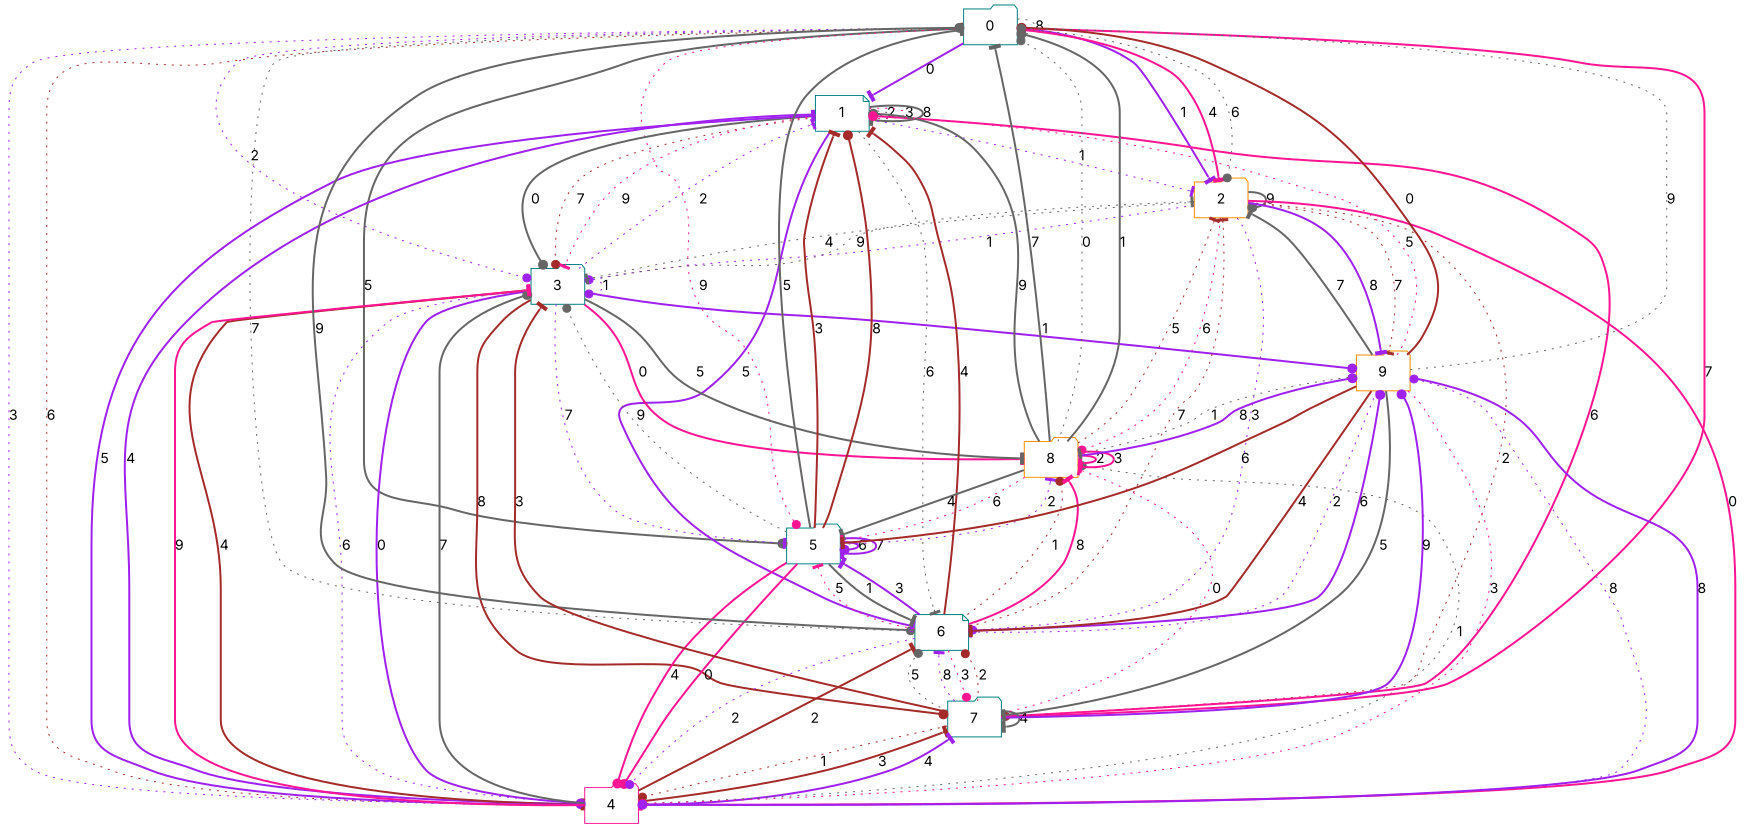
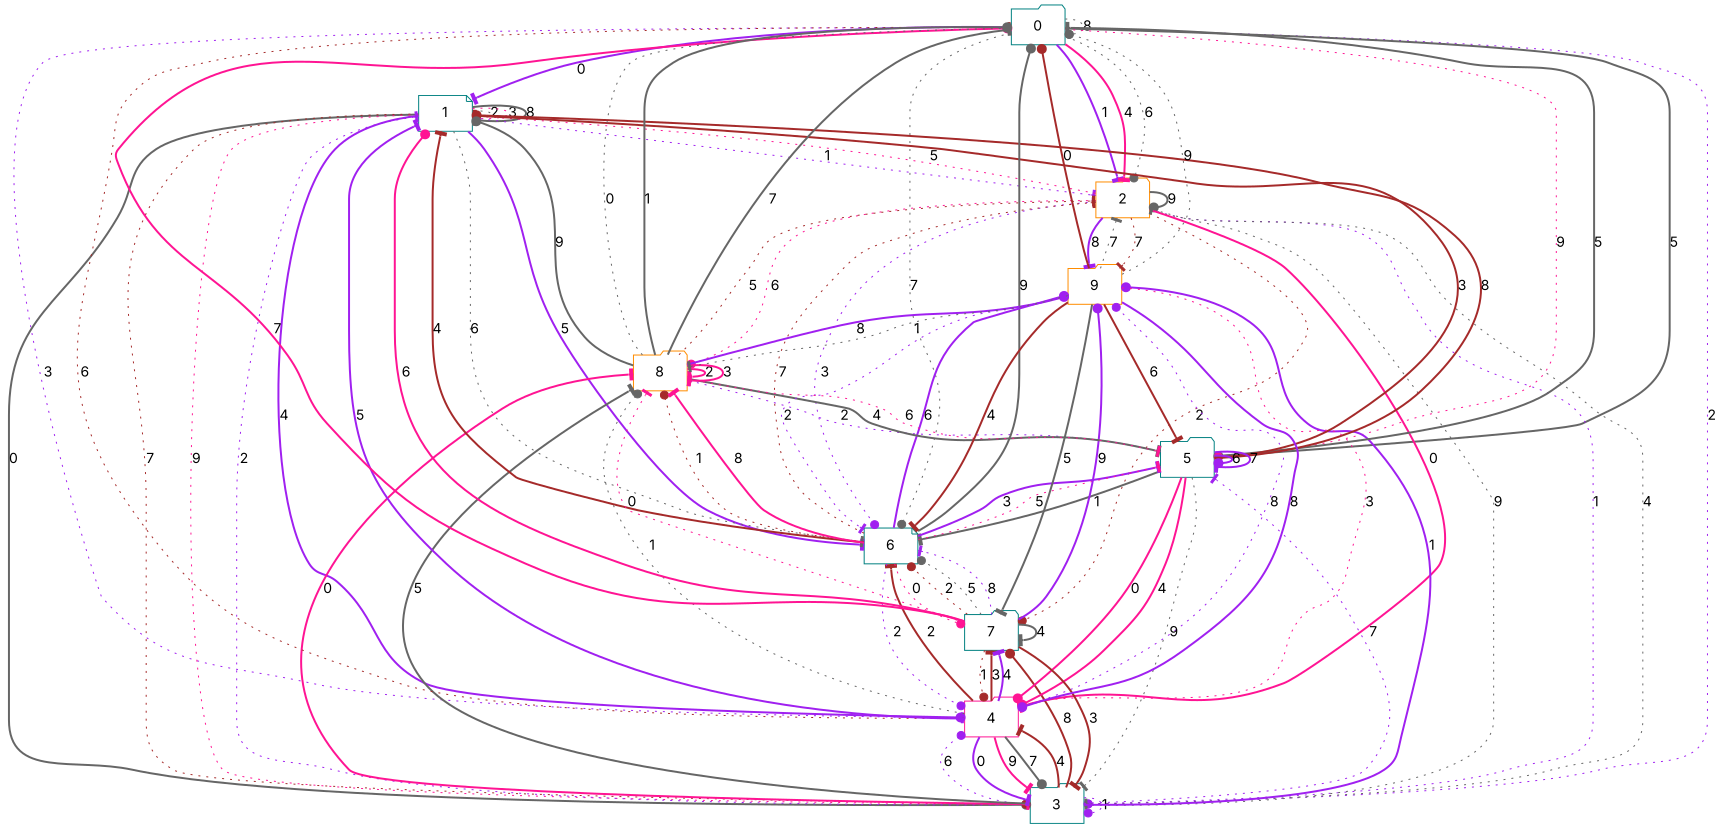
(1207, 161) -> (790, 144)
(1320, 278) -> (1108, 246)
(656, 443) -> (1168, 623)
(966, 676) -> (917, 589)
